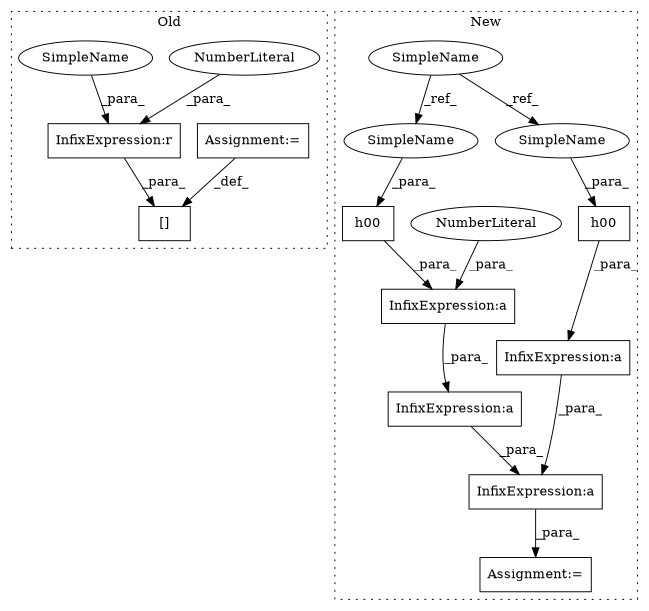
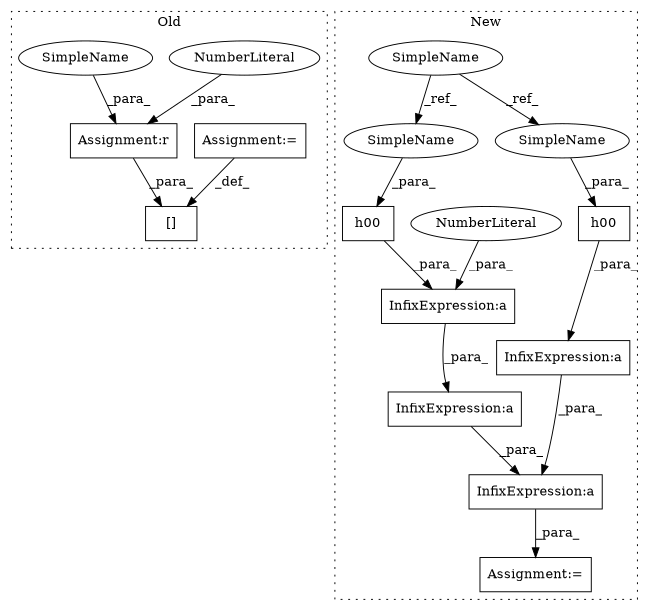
(114, 141) -> (124, 141)
